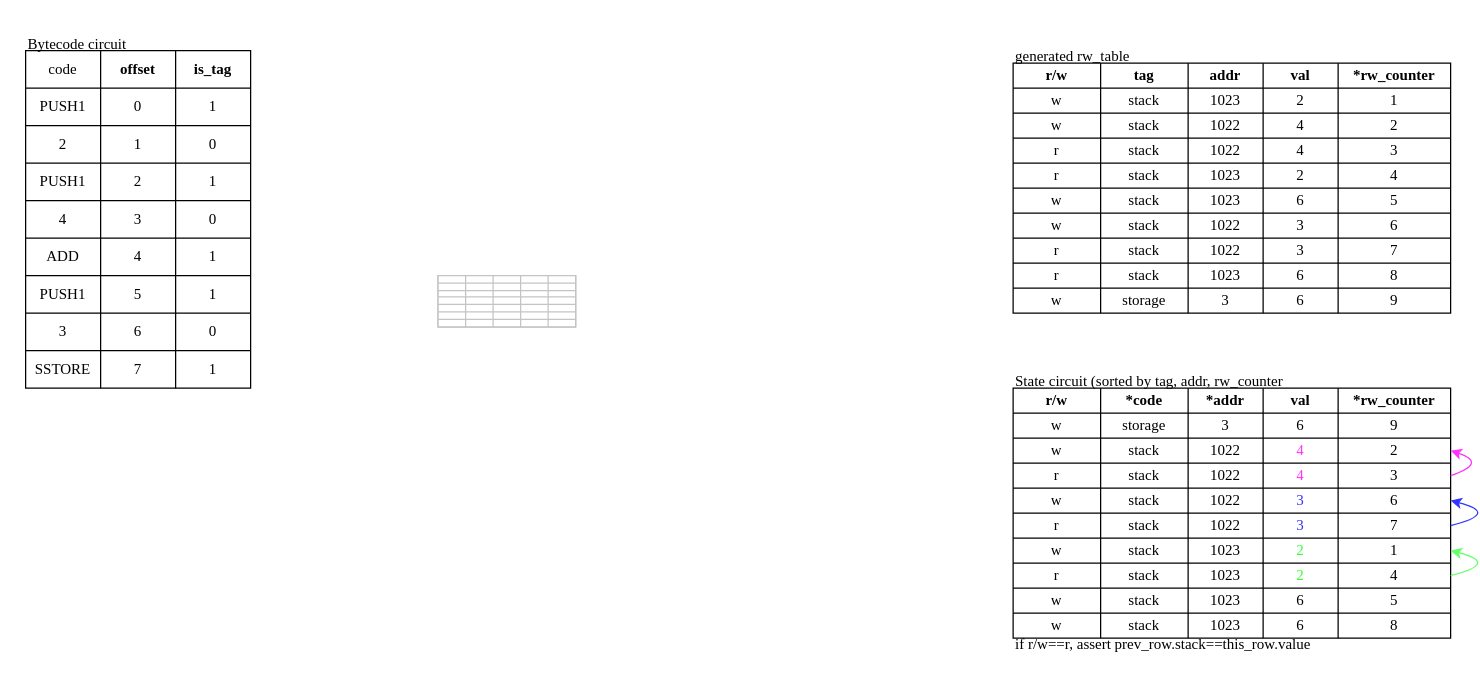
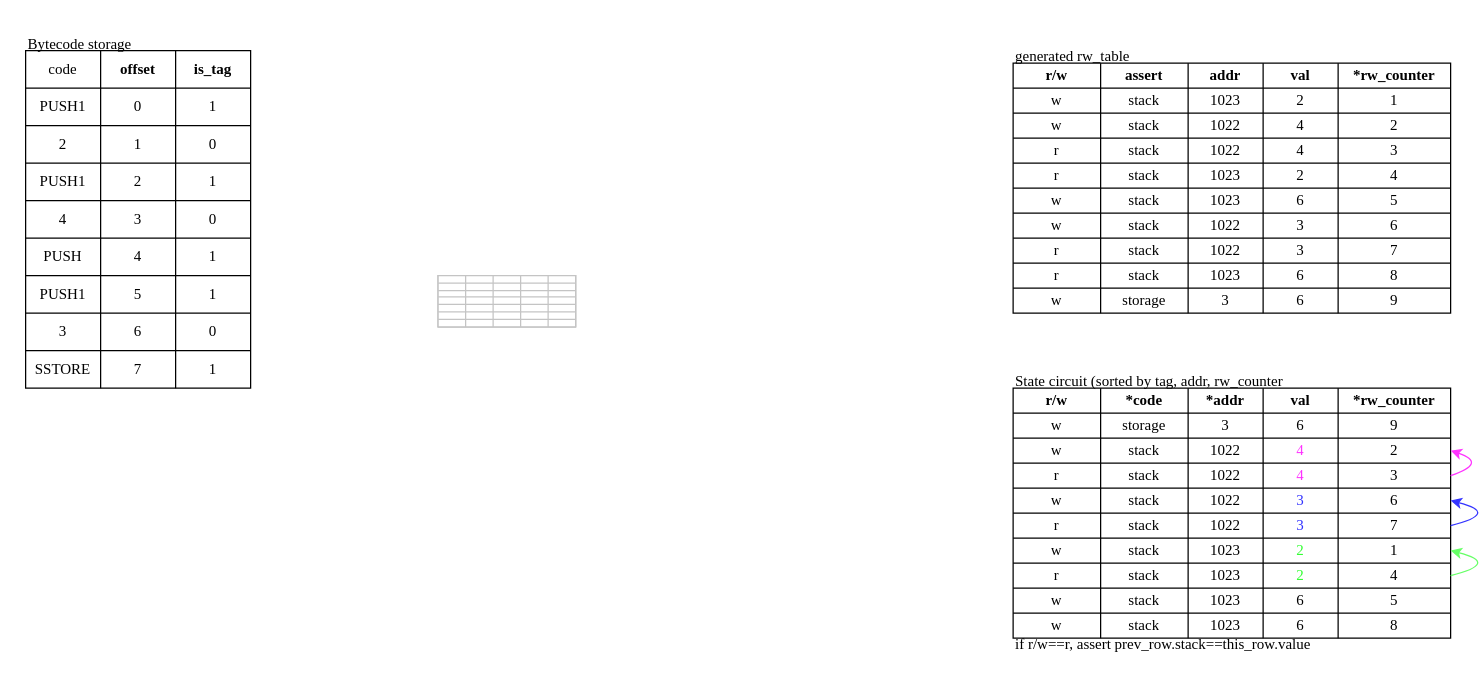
(89, 44) -> (93, 44)
(1144, 76) -> (1144, 76)
(63, 257) -> (63, 257)
